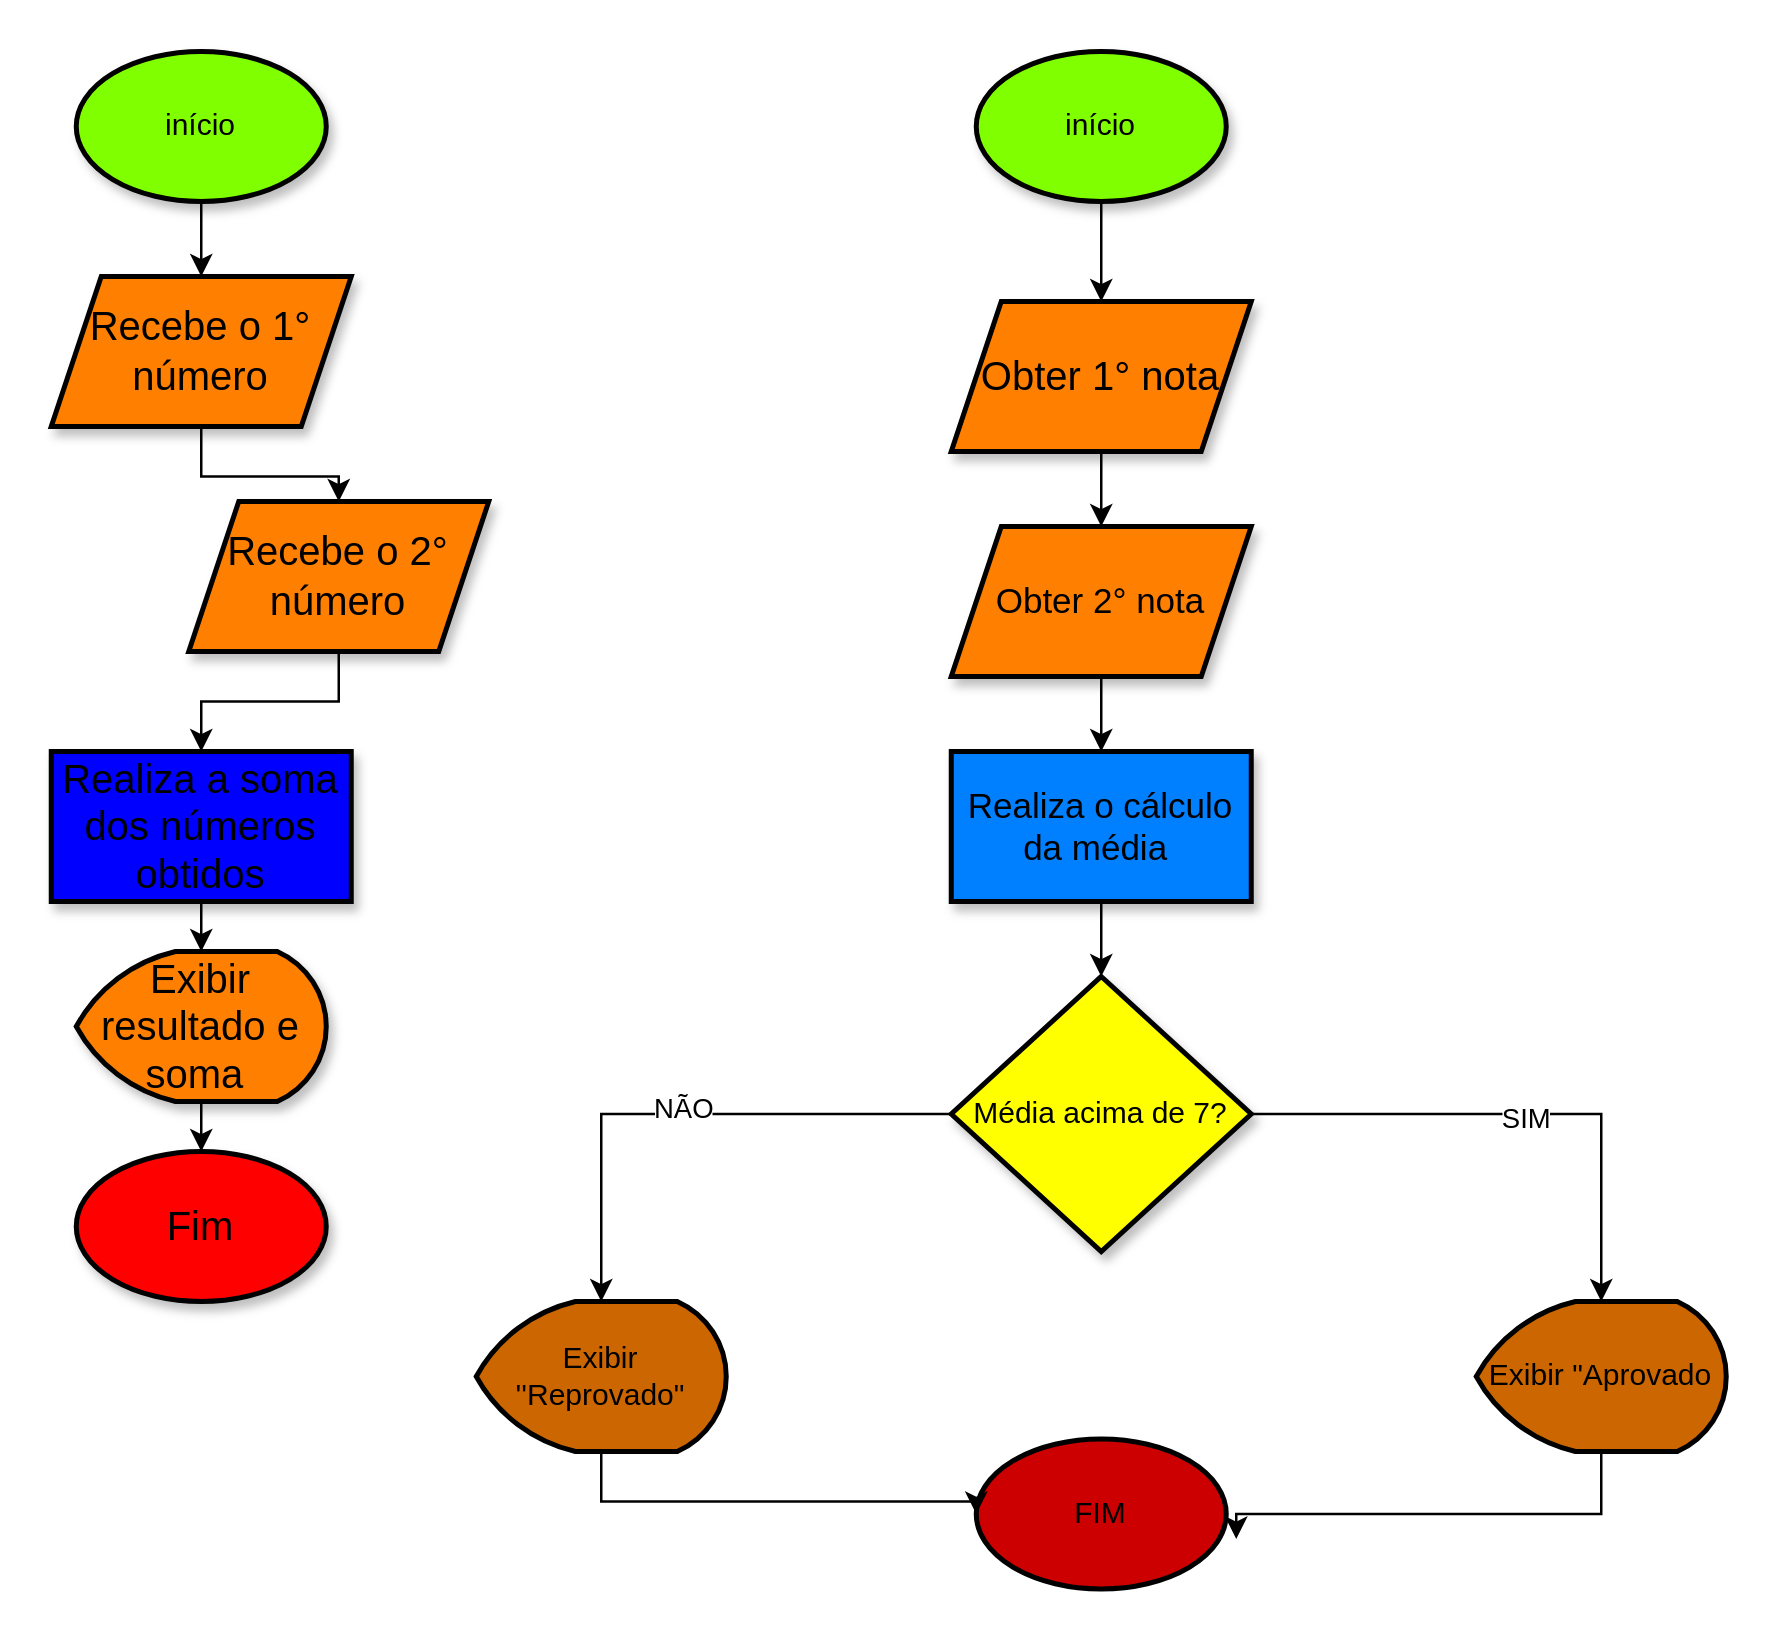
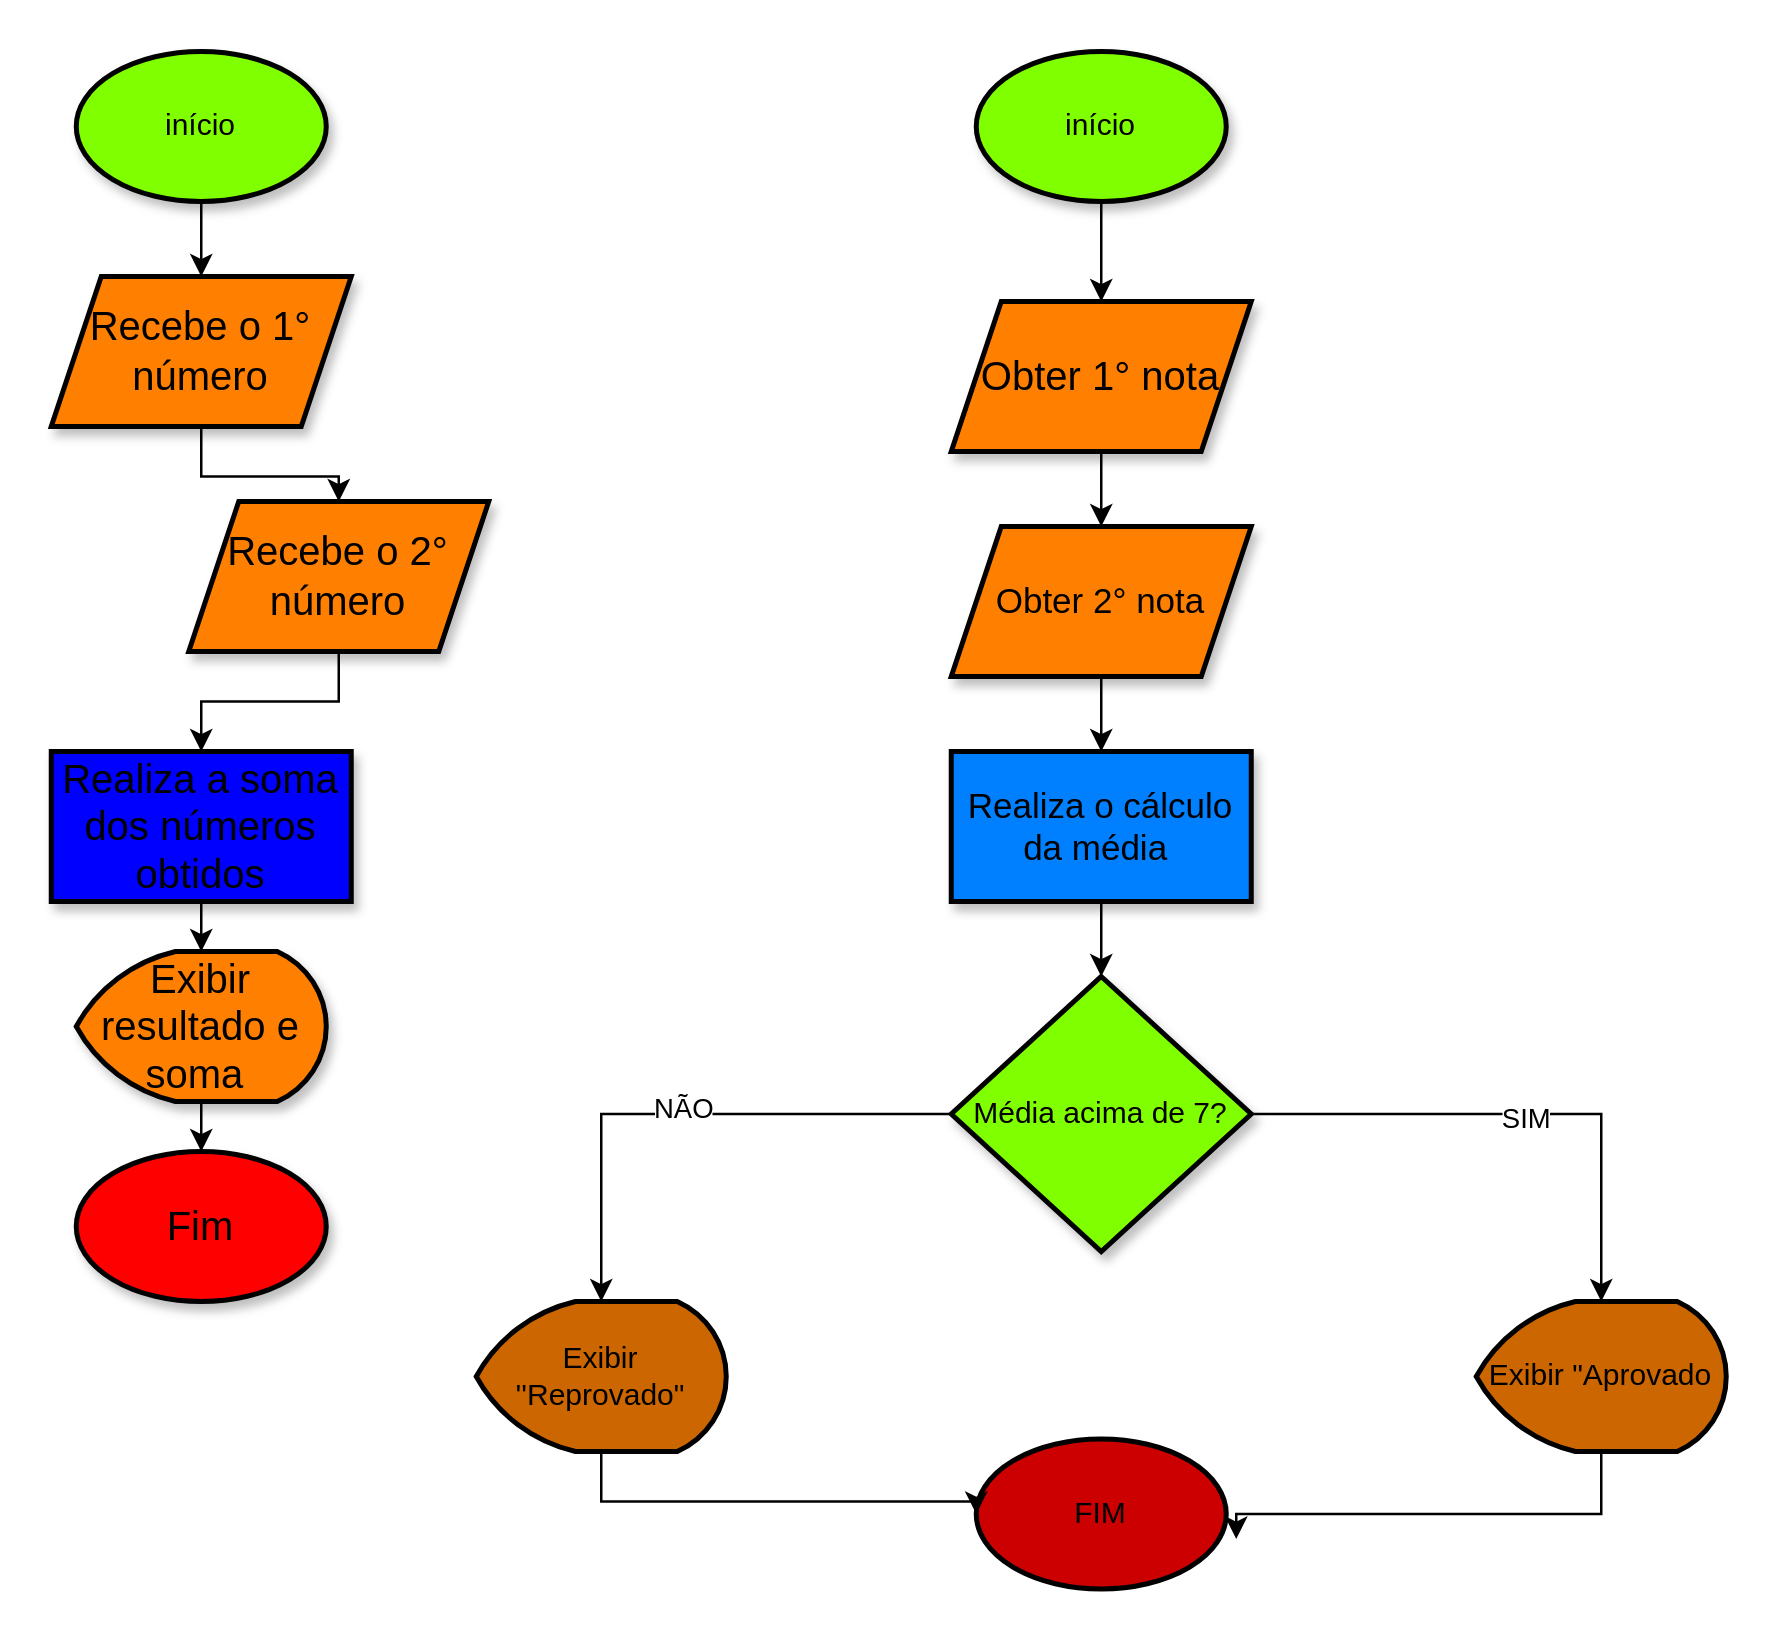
(1101, 1114) -> (1101, 1114)
